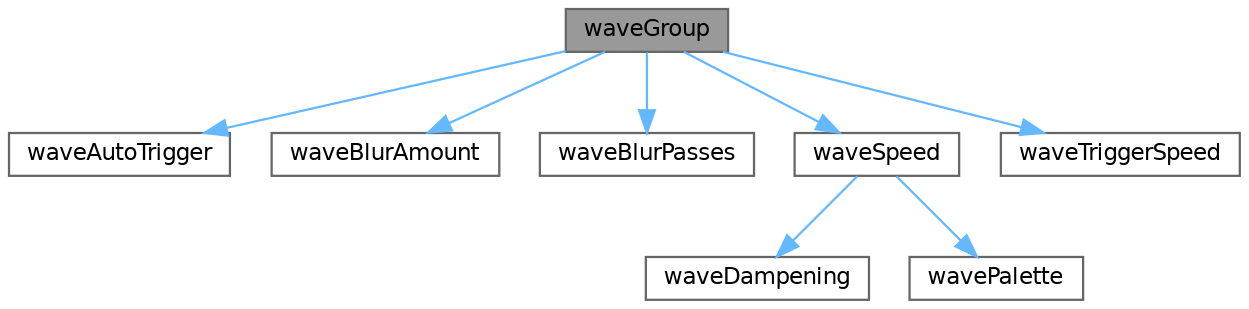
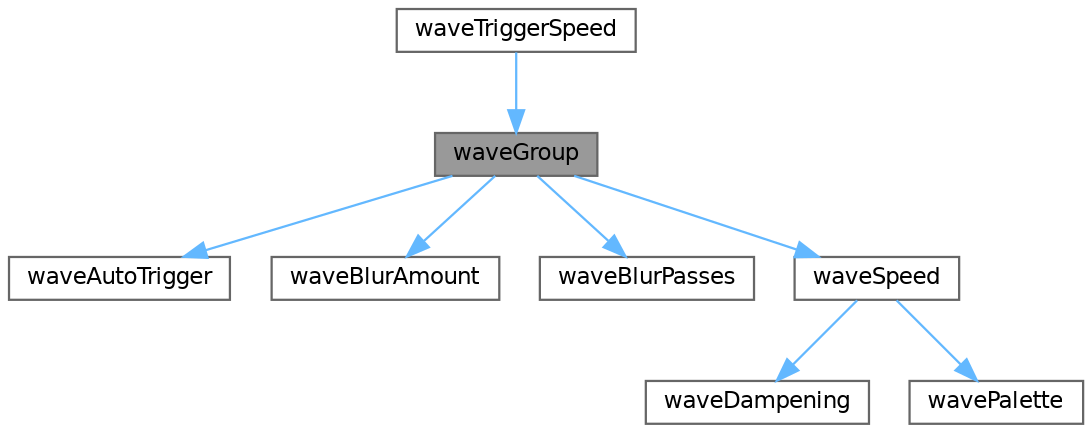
(872, 90) -> (516, 81)
